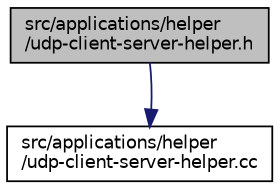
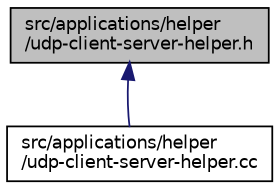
(151, 86) -> (128, 103)
